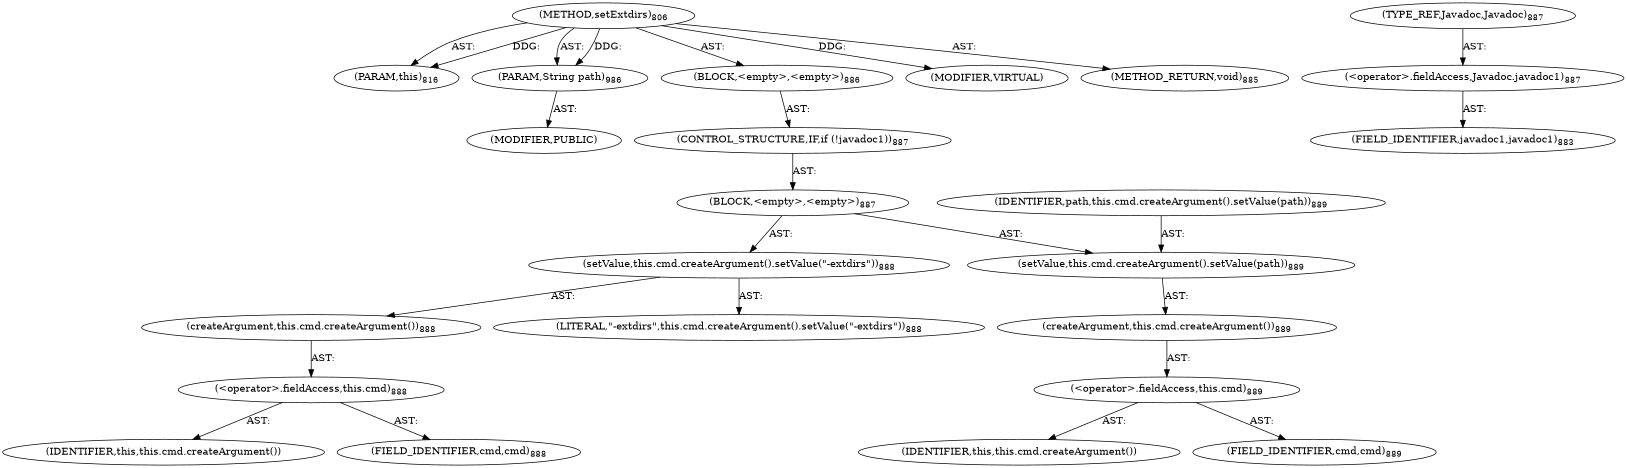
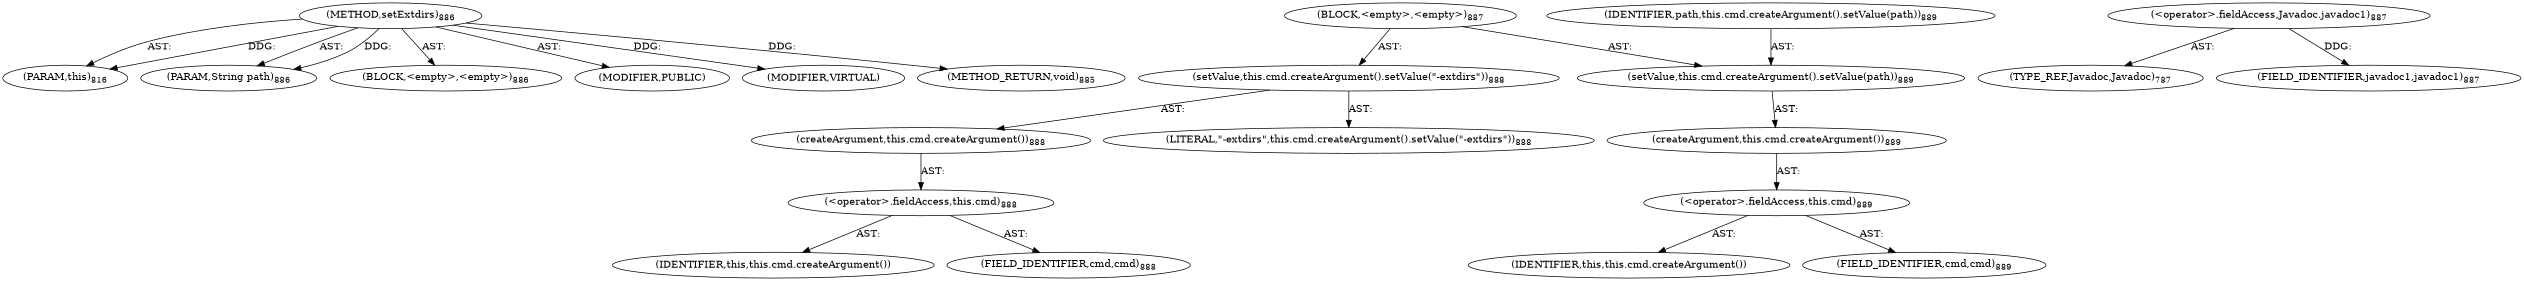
(660, 15) -> (447, 15)
(1536, 15) -> (2163, 77)
(1463, 43) -> (2183, 46)
(966, 47) -> (784, 47)
(614, 77) -> (282, 77)
(553, 106) -> (519, 46)
(1476, 109) -> (2340, 47)
(1566, 139) -> (2472, 77)
(793, 140) -> none
